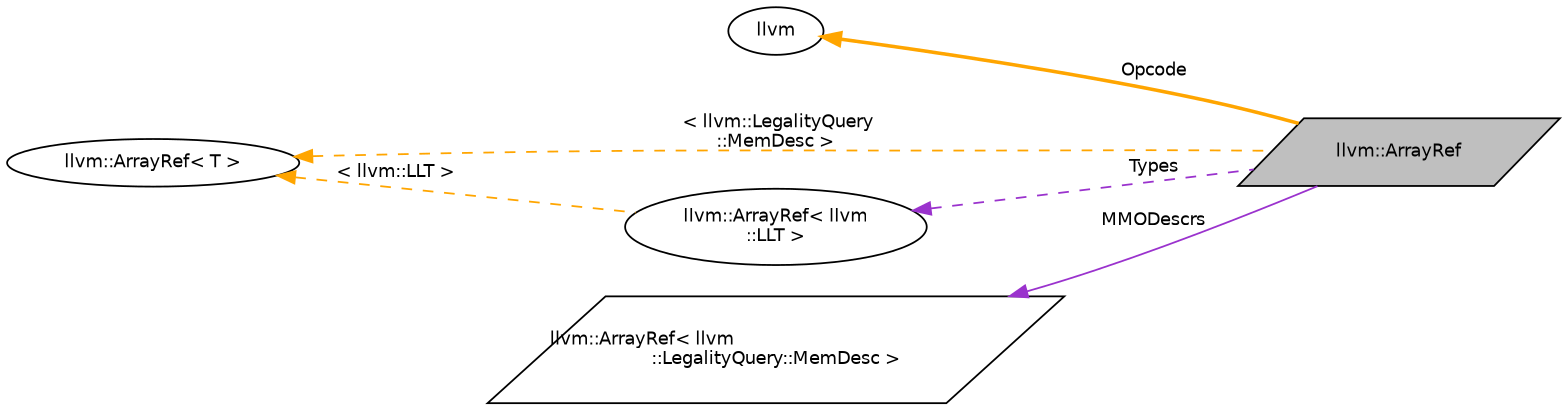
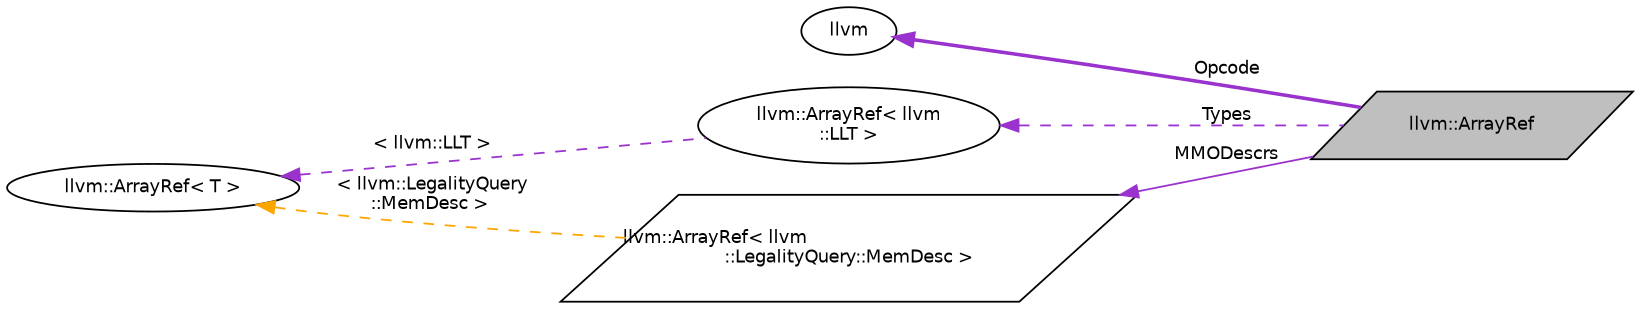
(1071, 74) -> (1137, 72)
(792, 150) -> (452, 226)
(466, 195) -> (503, 156)
